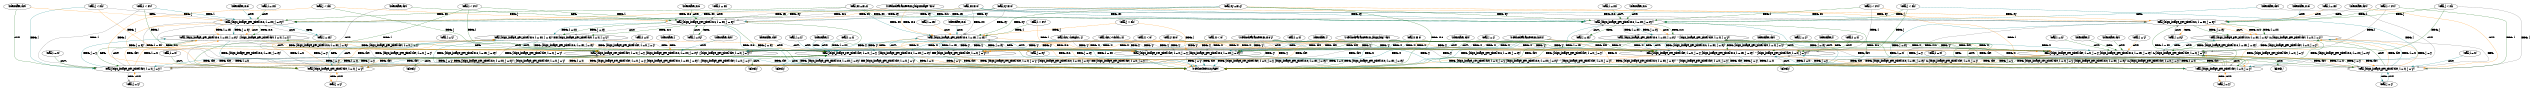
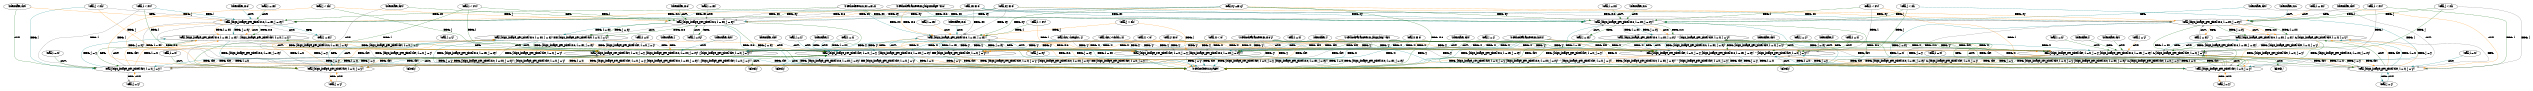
(859, 7) -> (860, 7)
